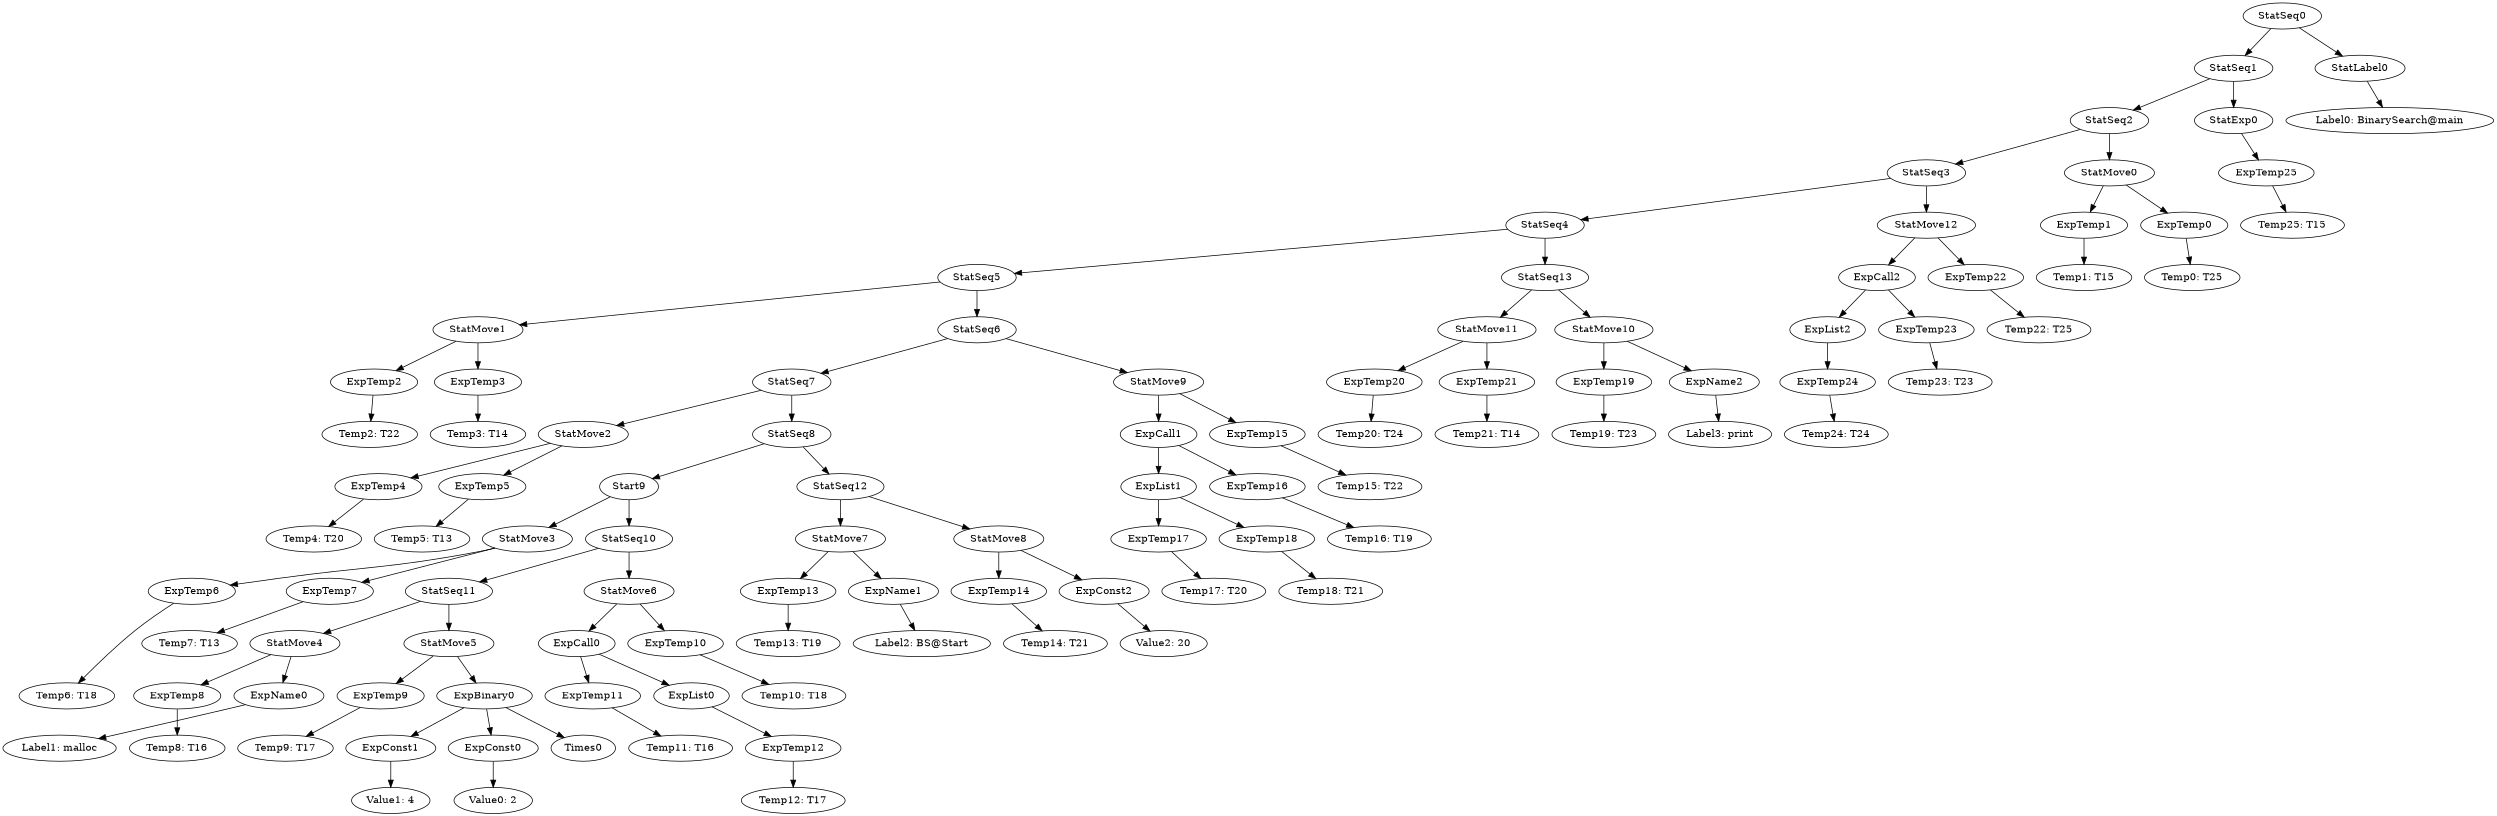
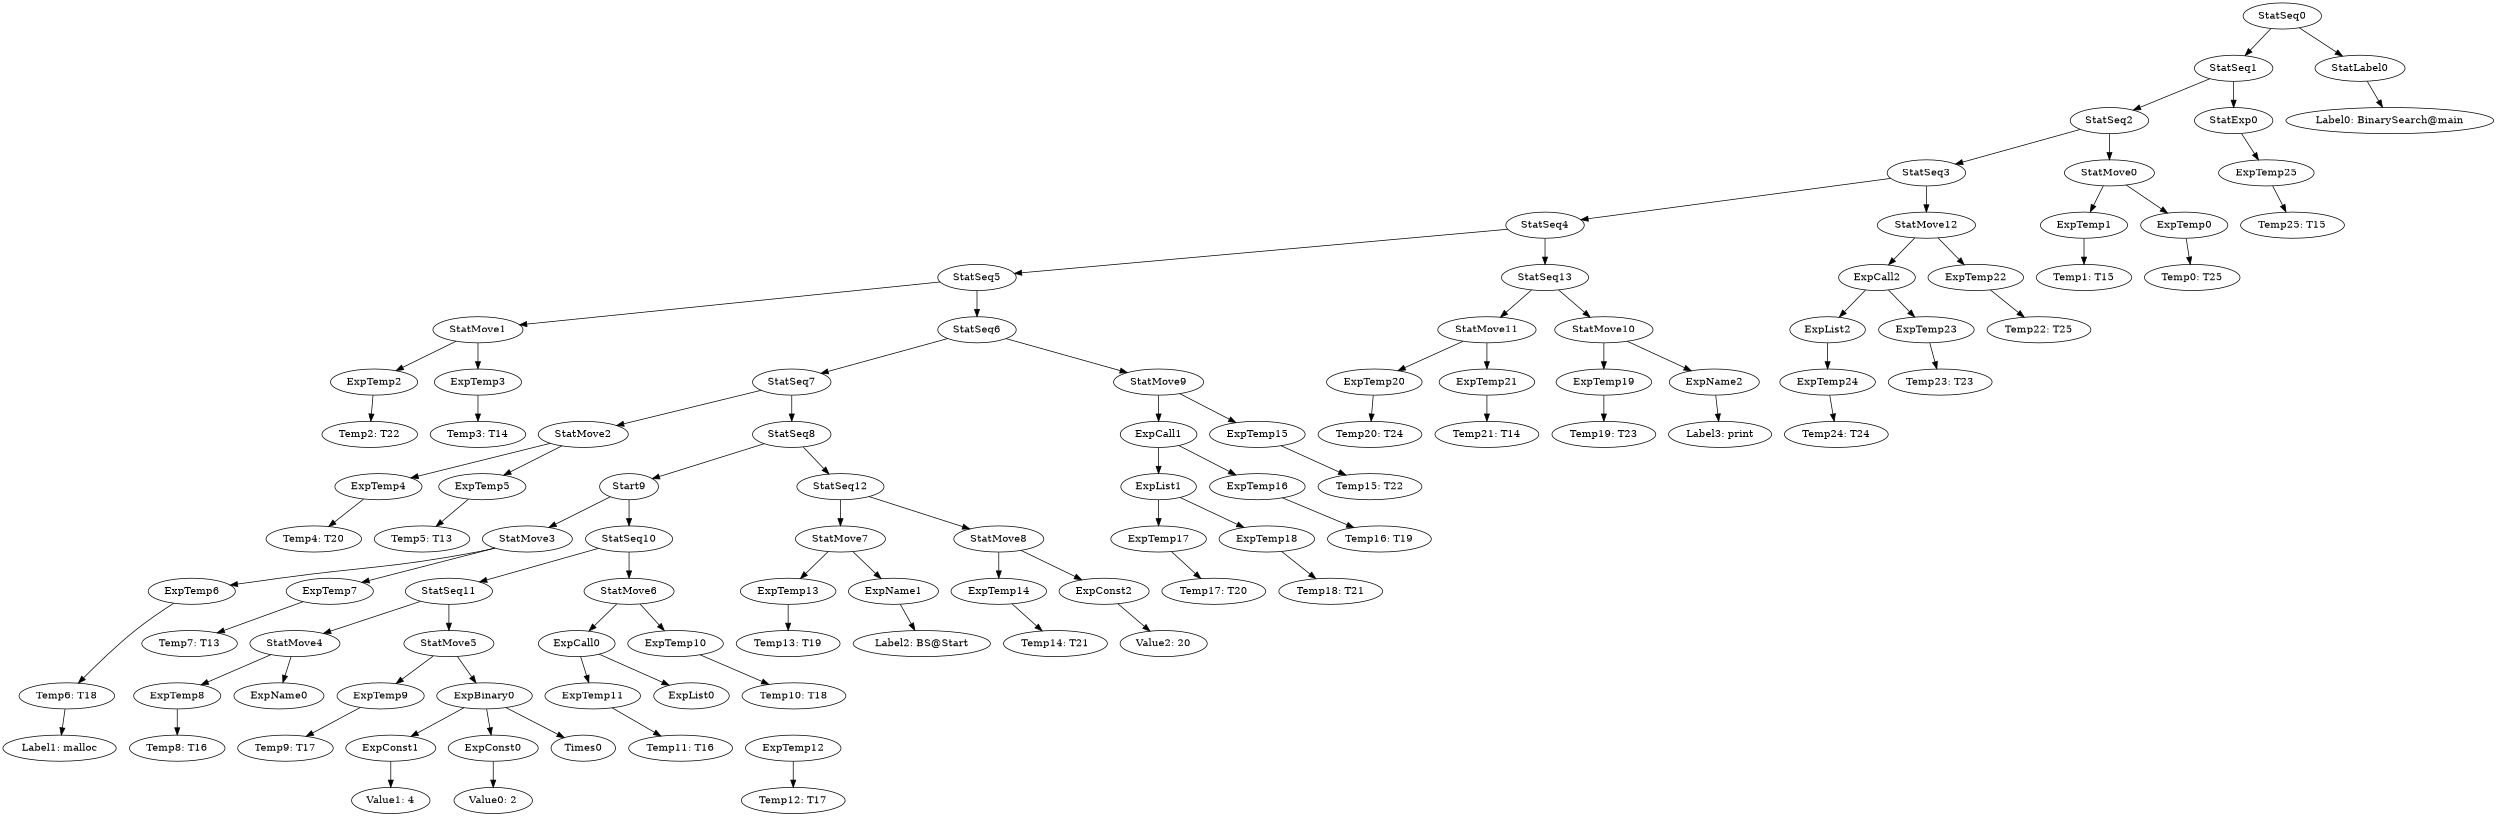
(738, 720) -> none
(172, 722) -> (64, 718)
